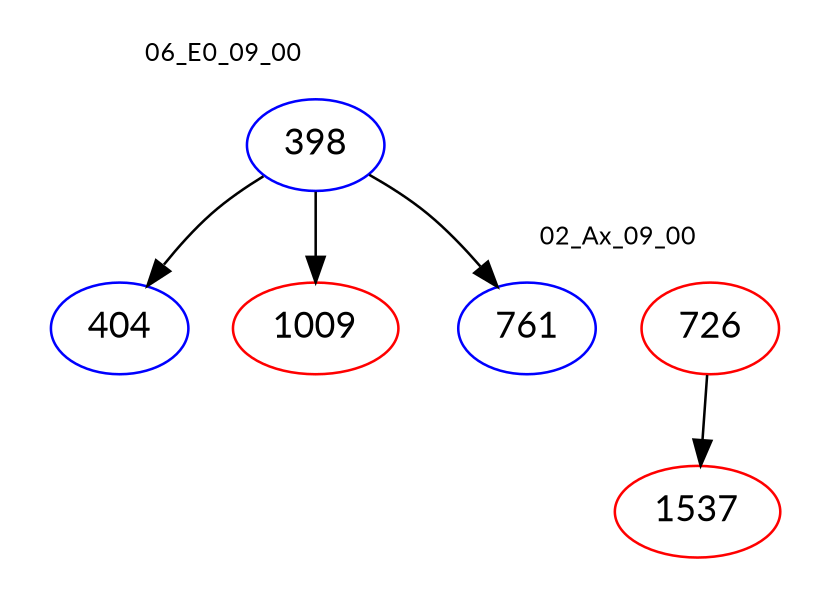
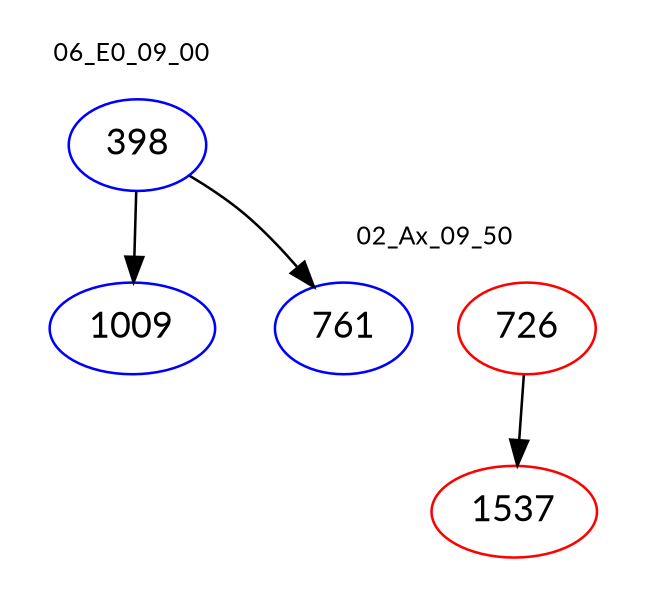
(619, 238) -> (435, 238)
(120, 328) -> none
(316, 328) -> (132, 328)
